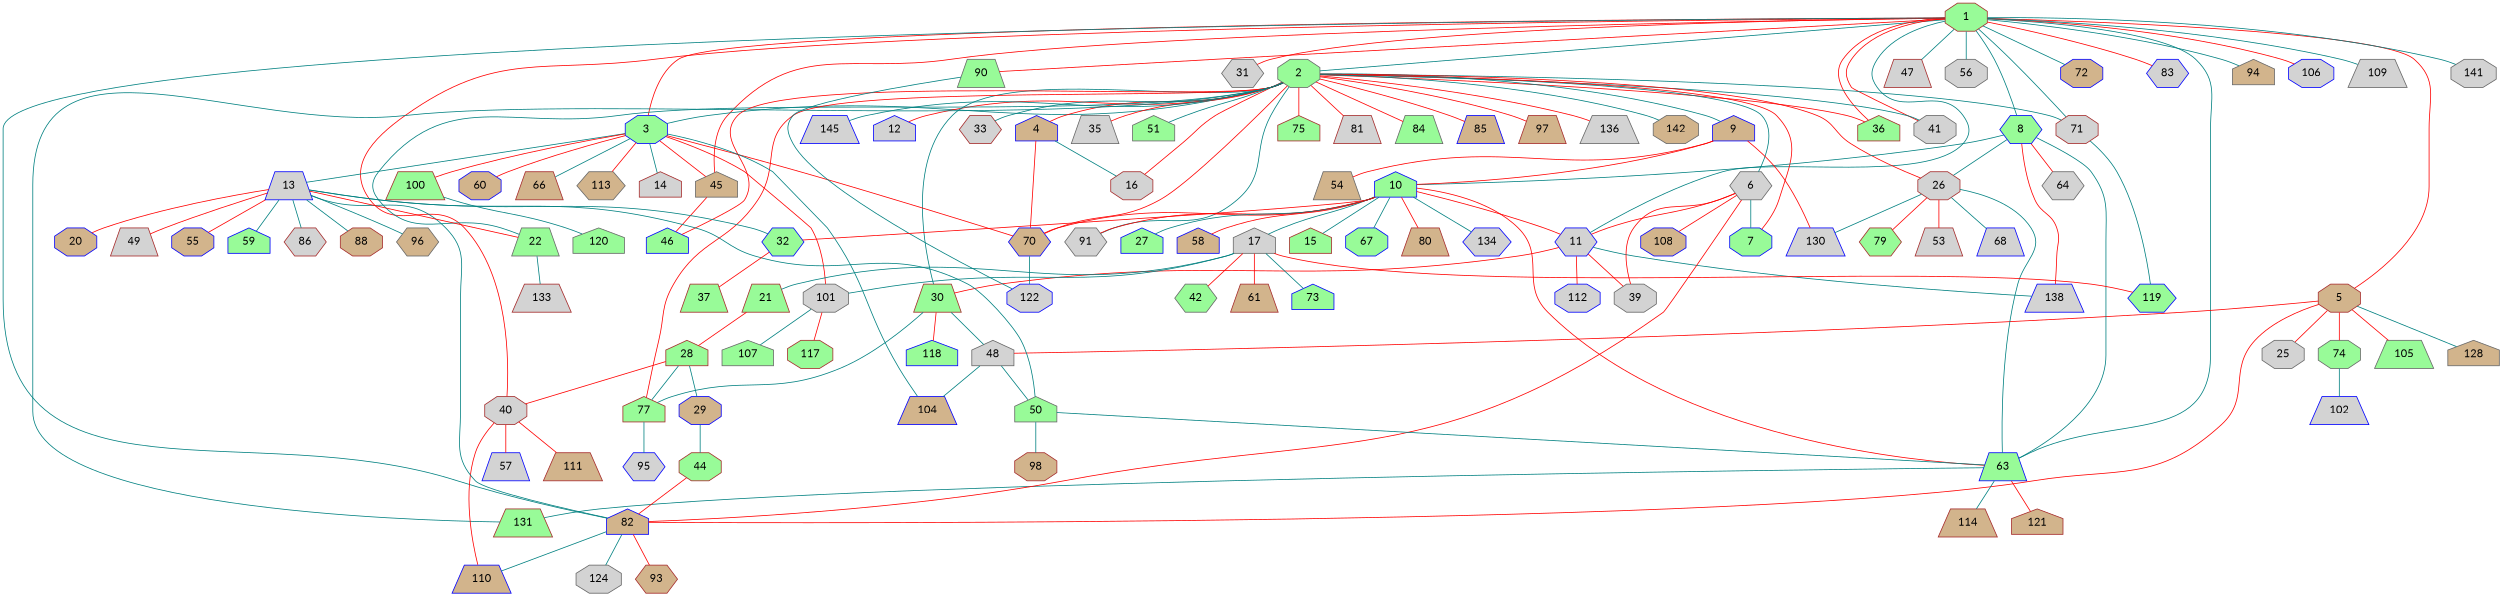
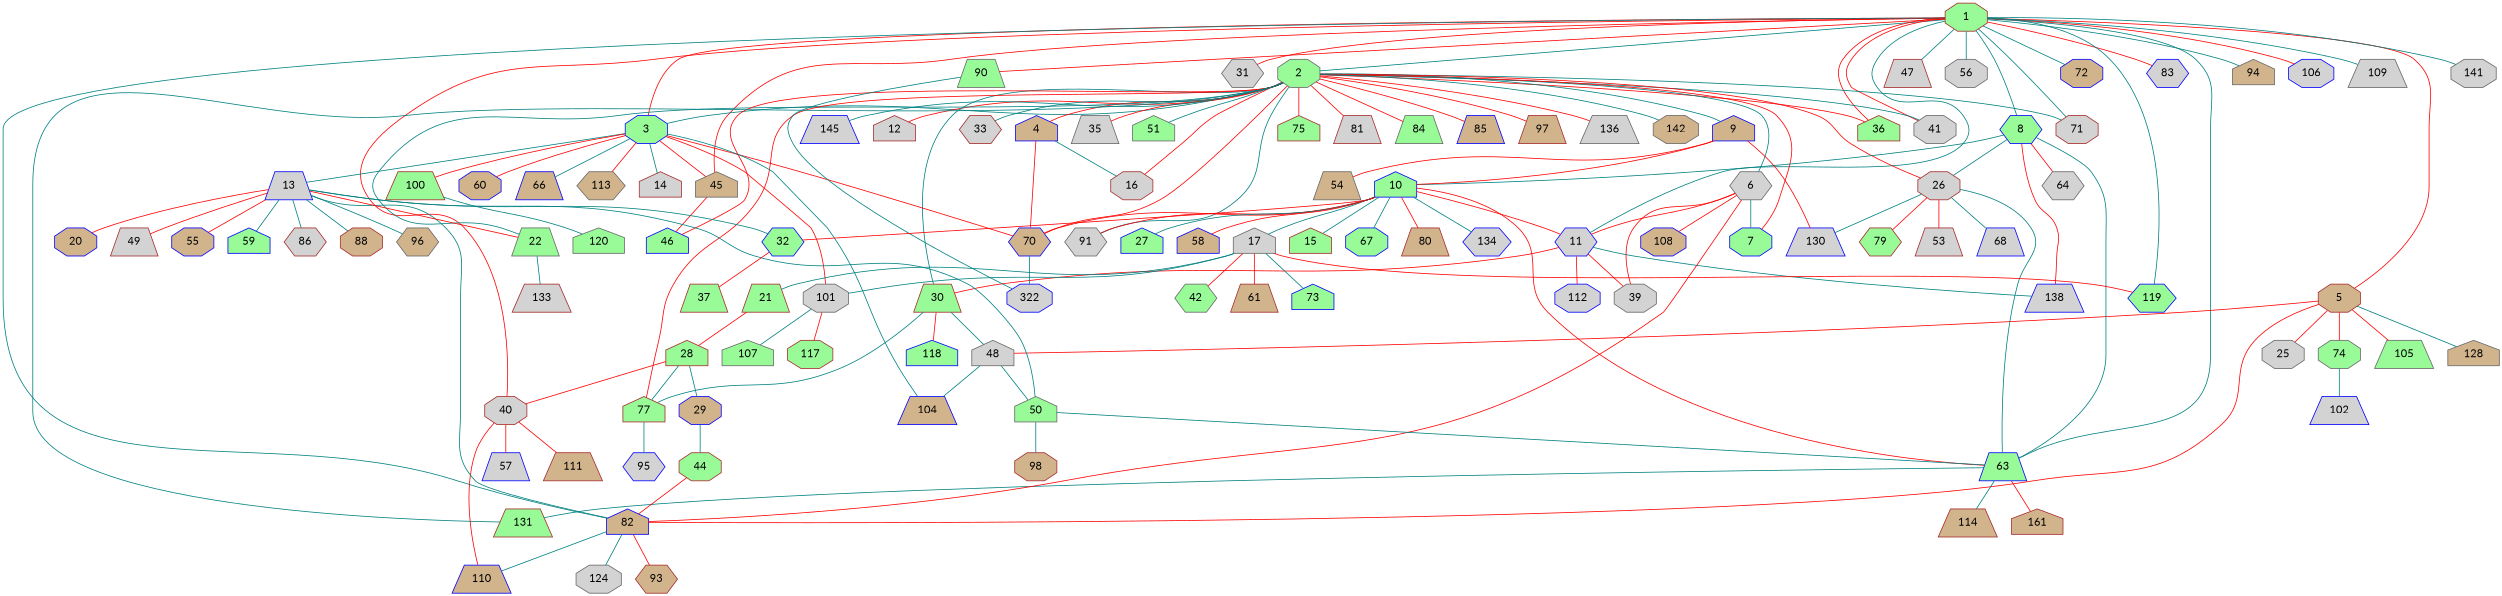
(895, 130) -> (895, 130)
(539, 186) -> (539, 186)
(2132, 207) -> (2138, 103)
(1030, 298) -> (1030, 298)
(2037, 523) -> (2037, 523)
